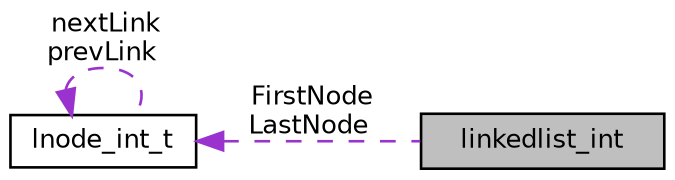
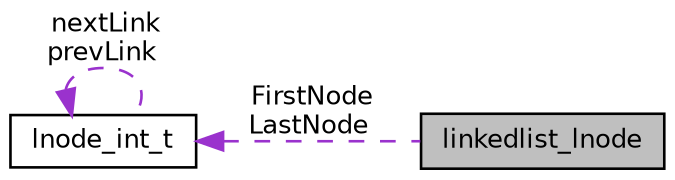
(543, 141) -> (543, 141)
